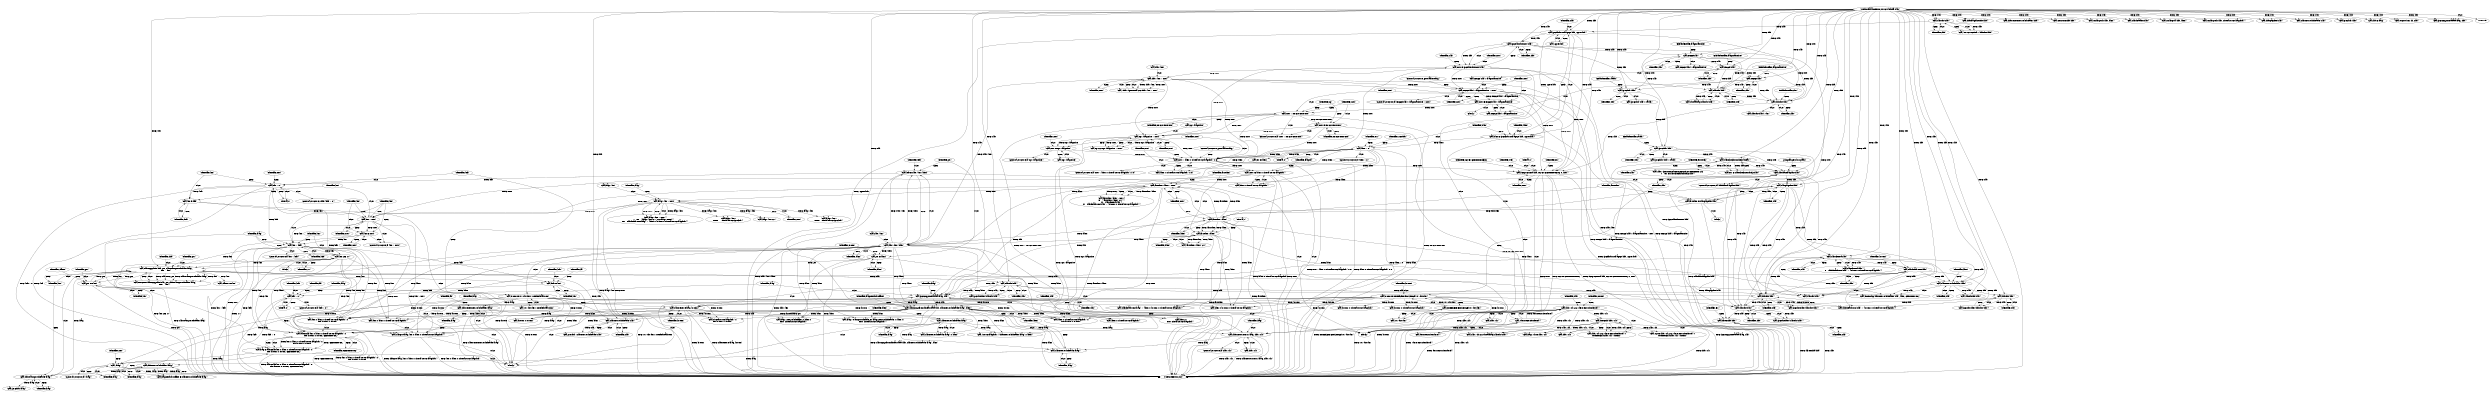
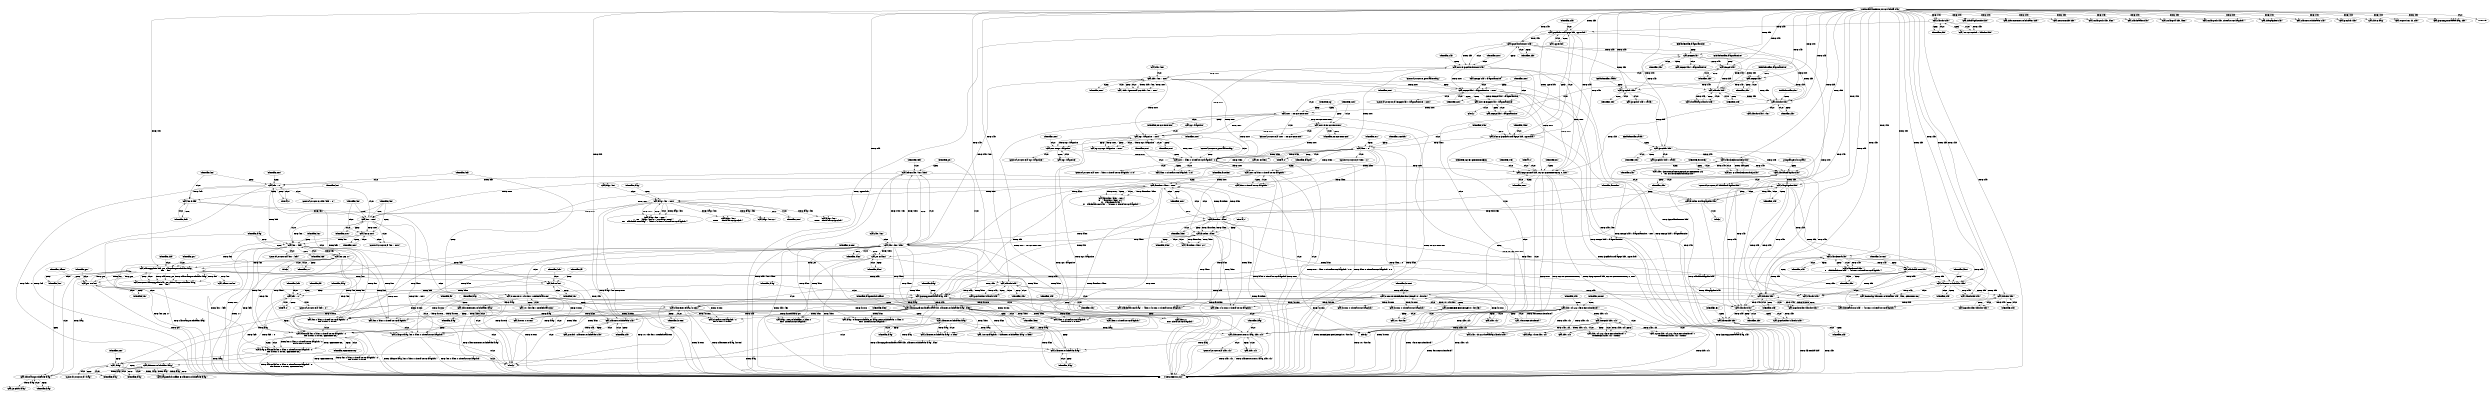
(1735, 160) -> (1735, 160)
none -> (1143, 326)
(1428, 335) -> none
